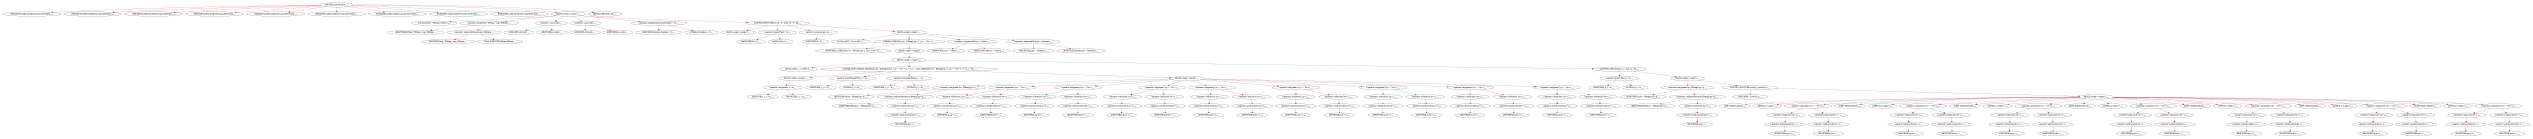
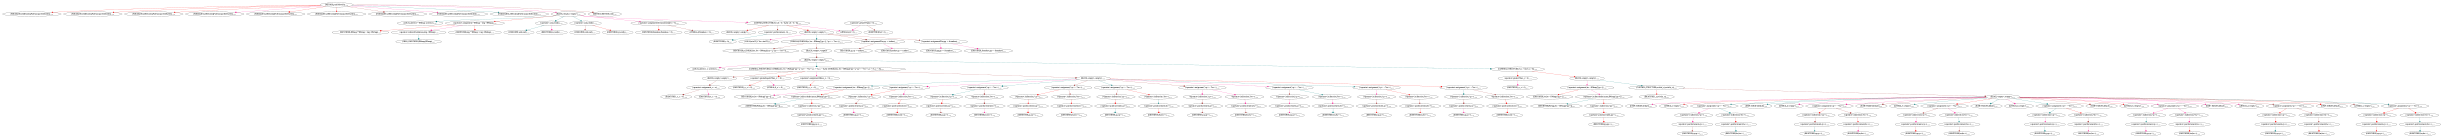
(778, 27) -> (817, 28)
(462, 37) -> (475, 27)
(916, 88) -> none
(1635, 88) -> none
